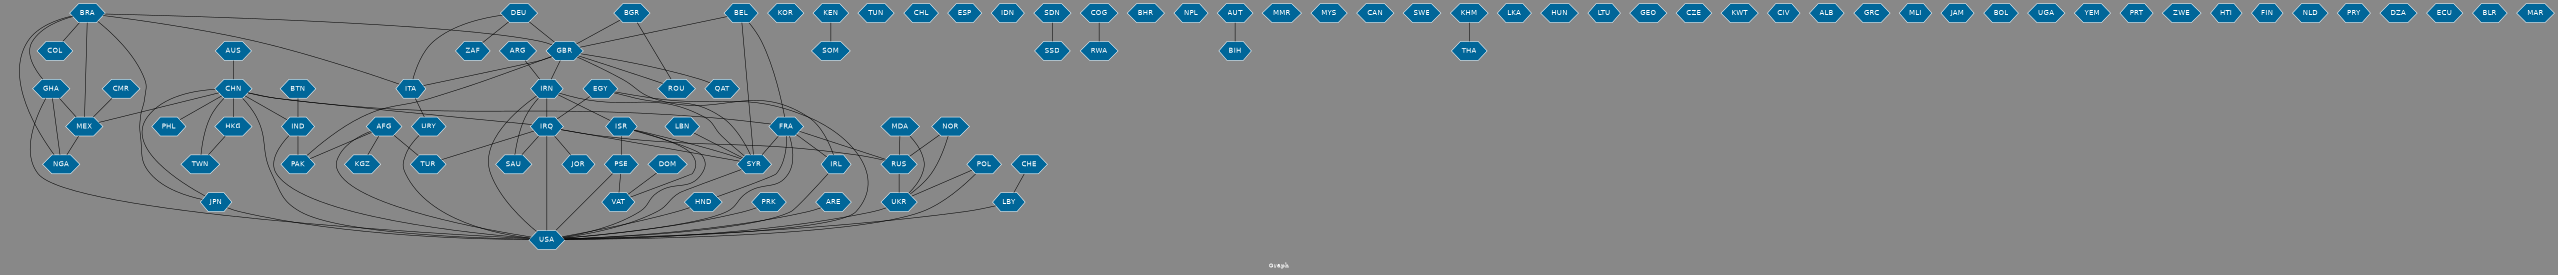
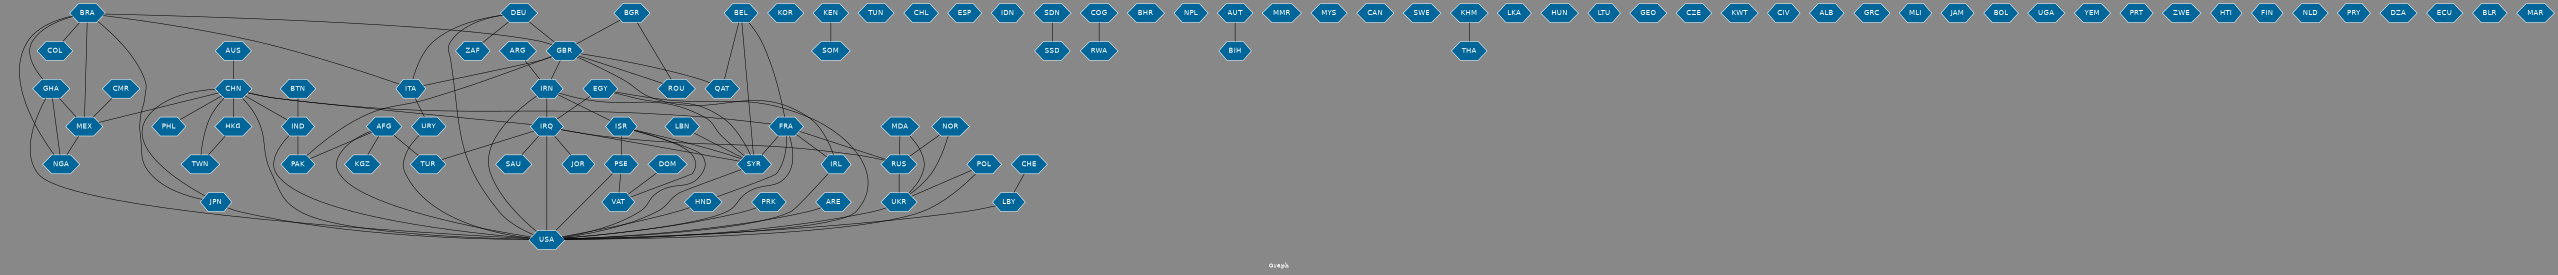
(653, 32) -> (732, 51)
none -> (459, 122)
(521, 127) -> none
